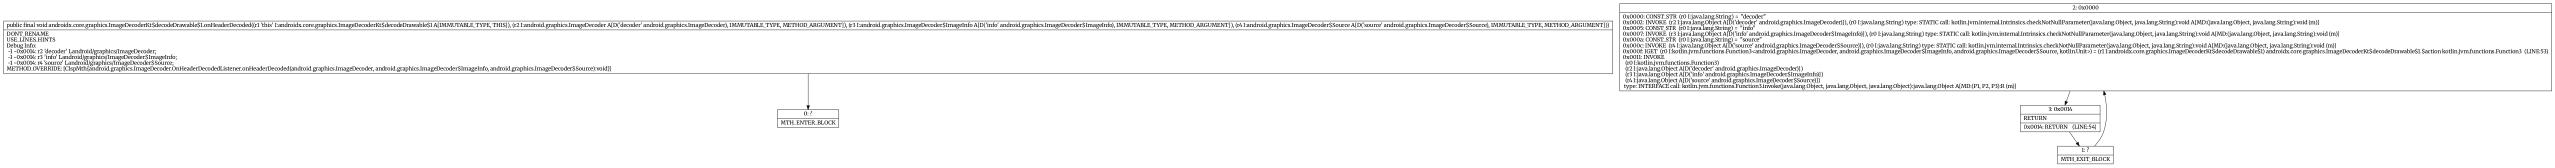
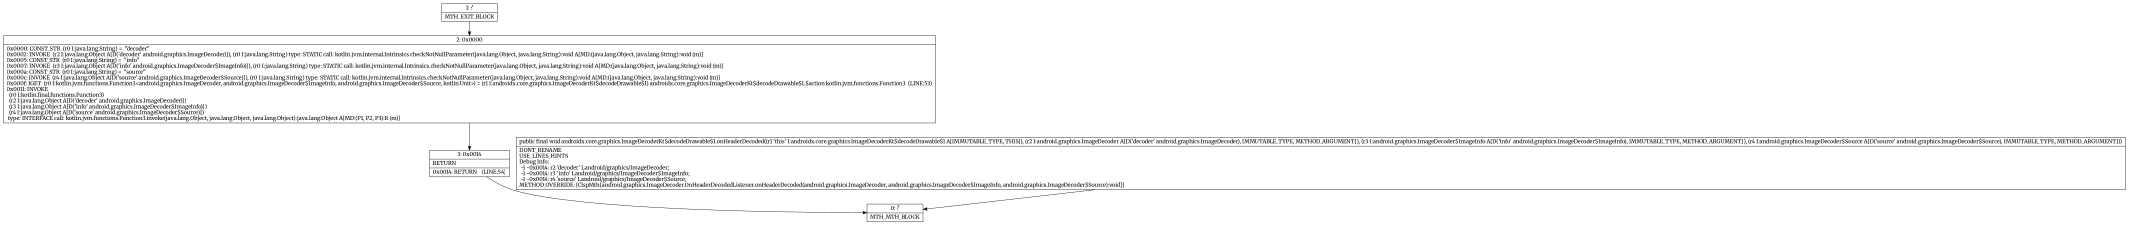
(1671, 63) -> (55, 95)
(808, 123) -> (895, 217)
(2073, 137) -> (673, 208)
